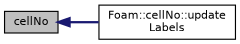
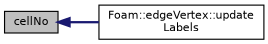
(167, 22) -> (181, 22)
